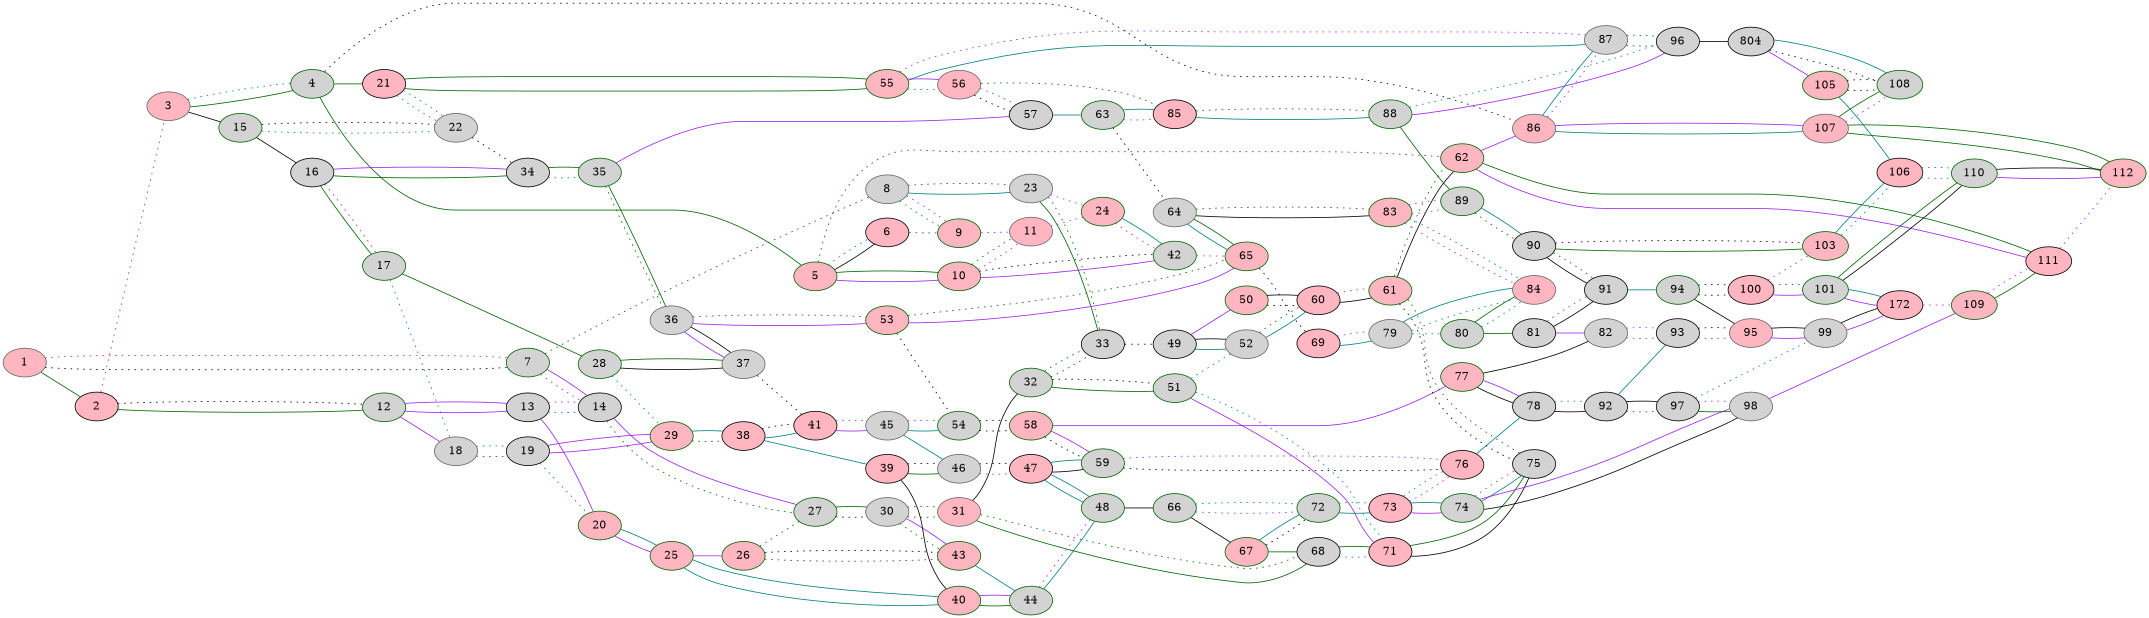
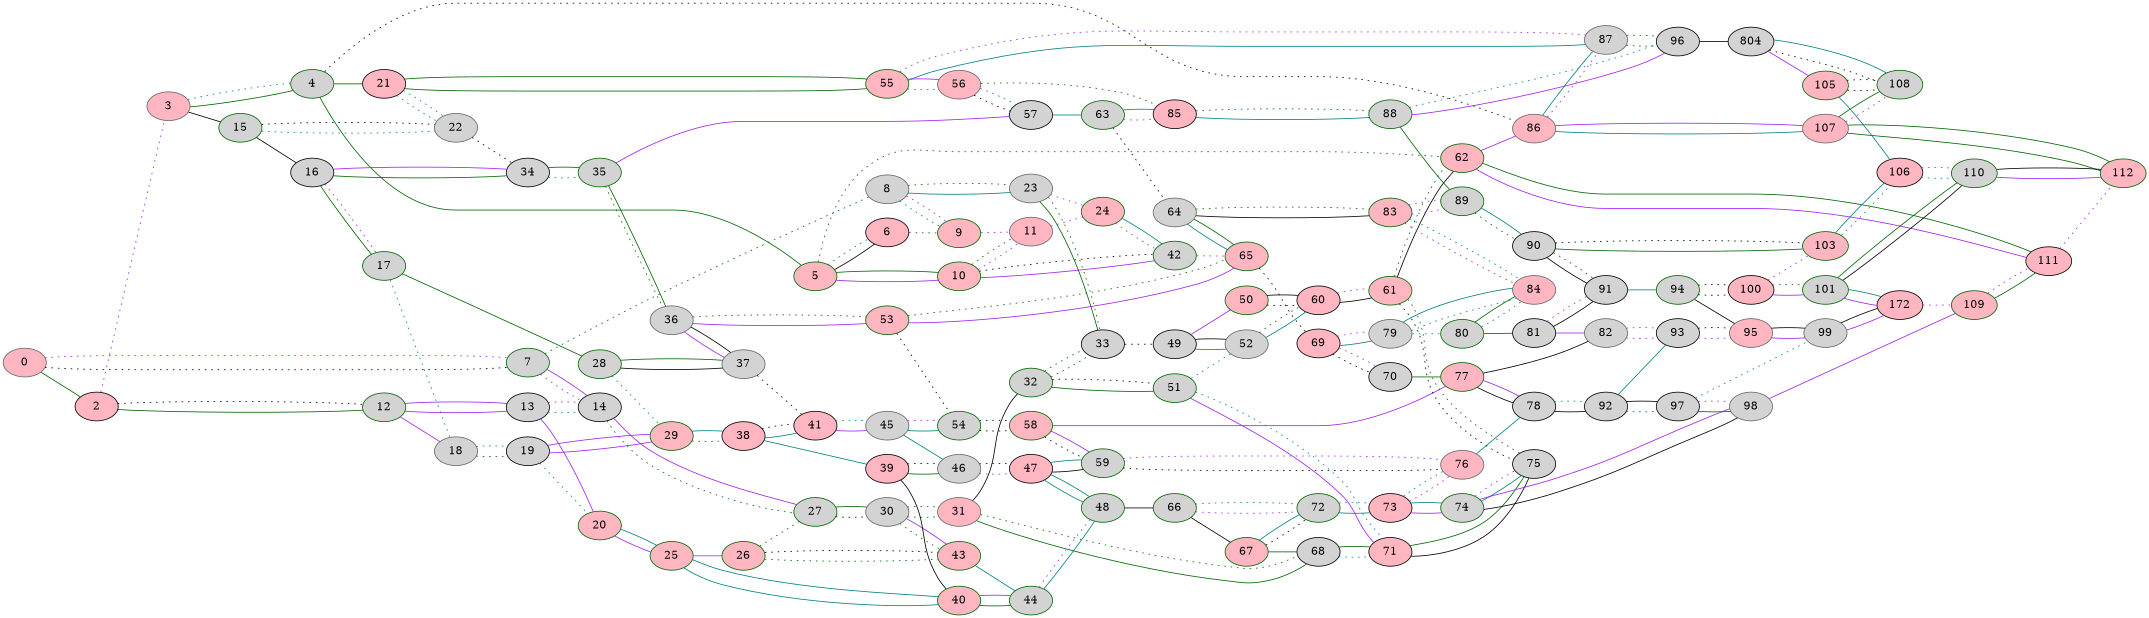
(25, 363) -> (25, 363)
none -> (1390, 377)
(1462, 465) -> (1462, 465)
